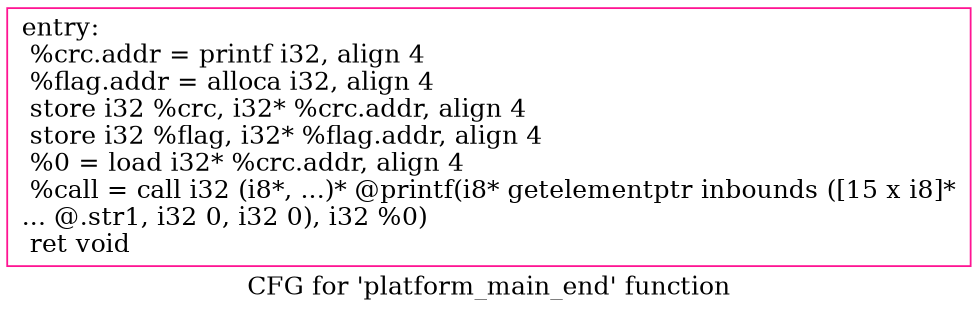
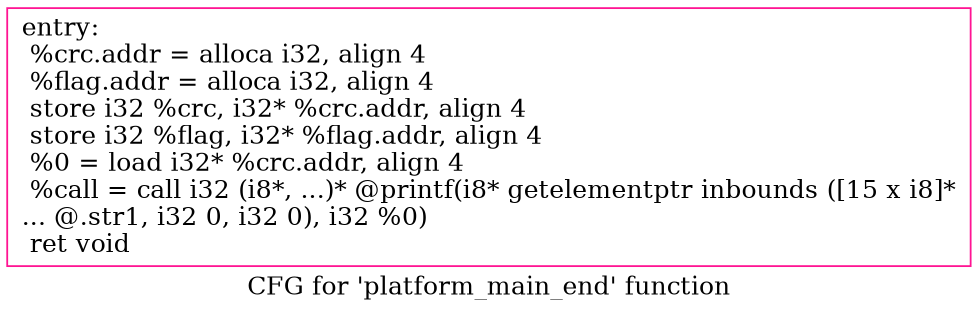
(224, 55) -> (225, 55)
